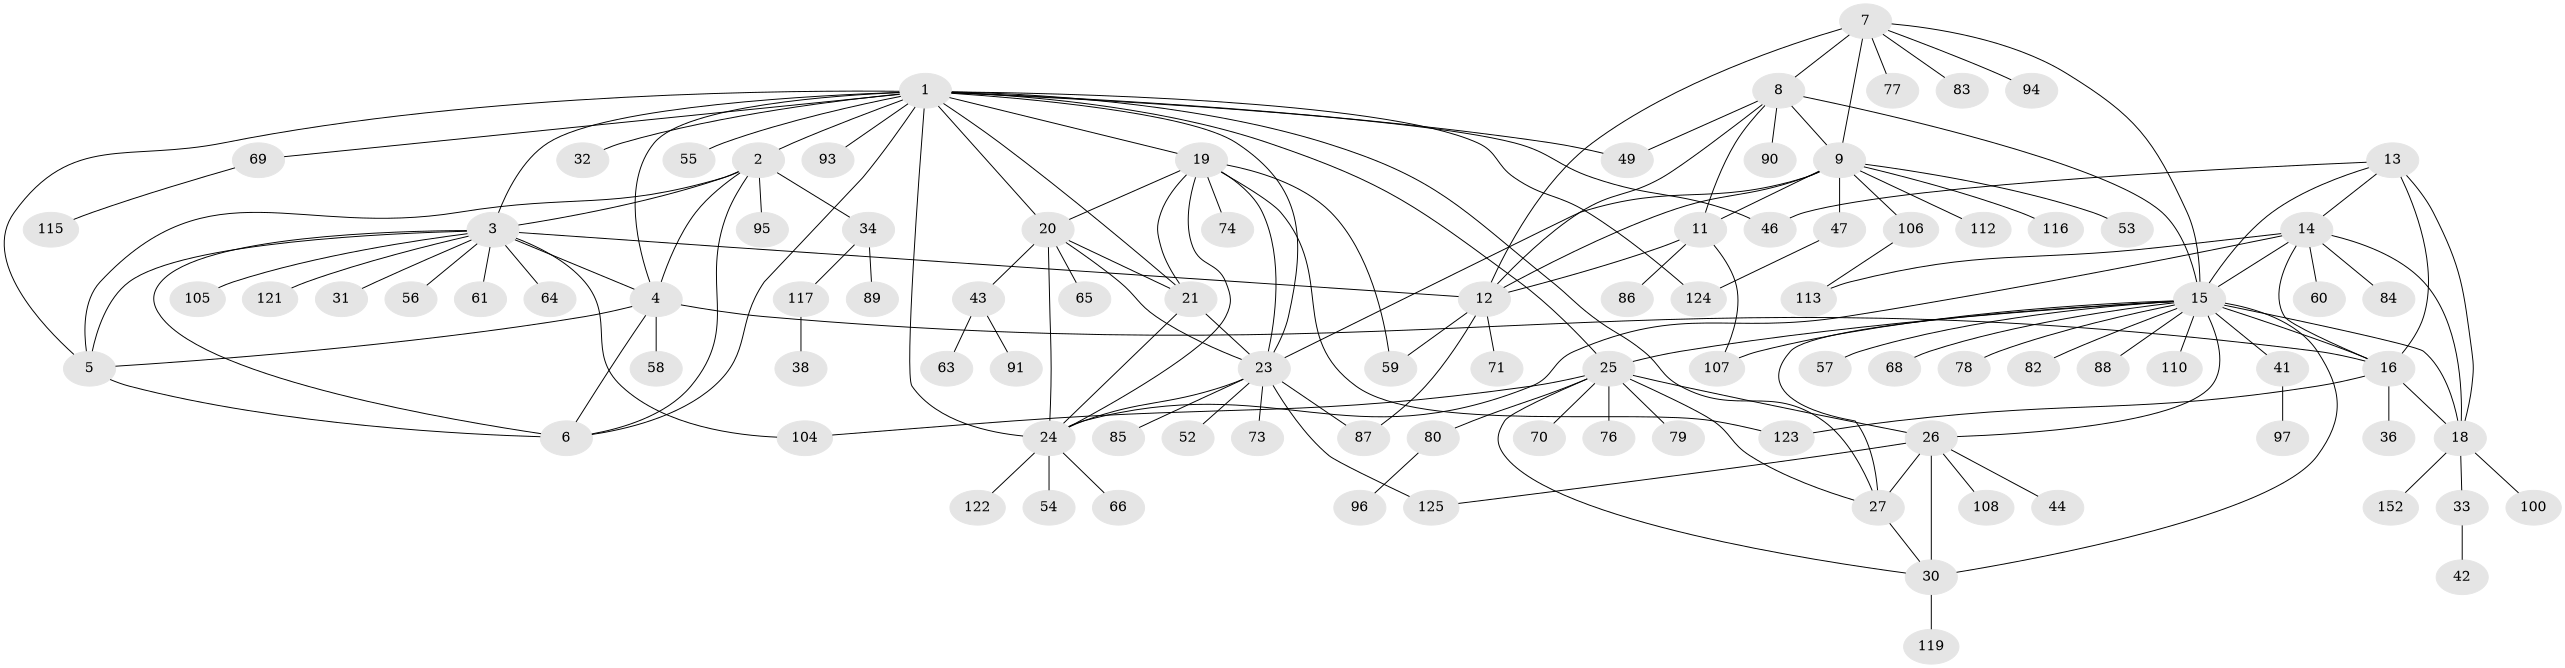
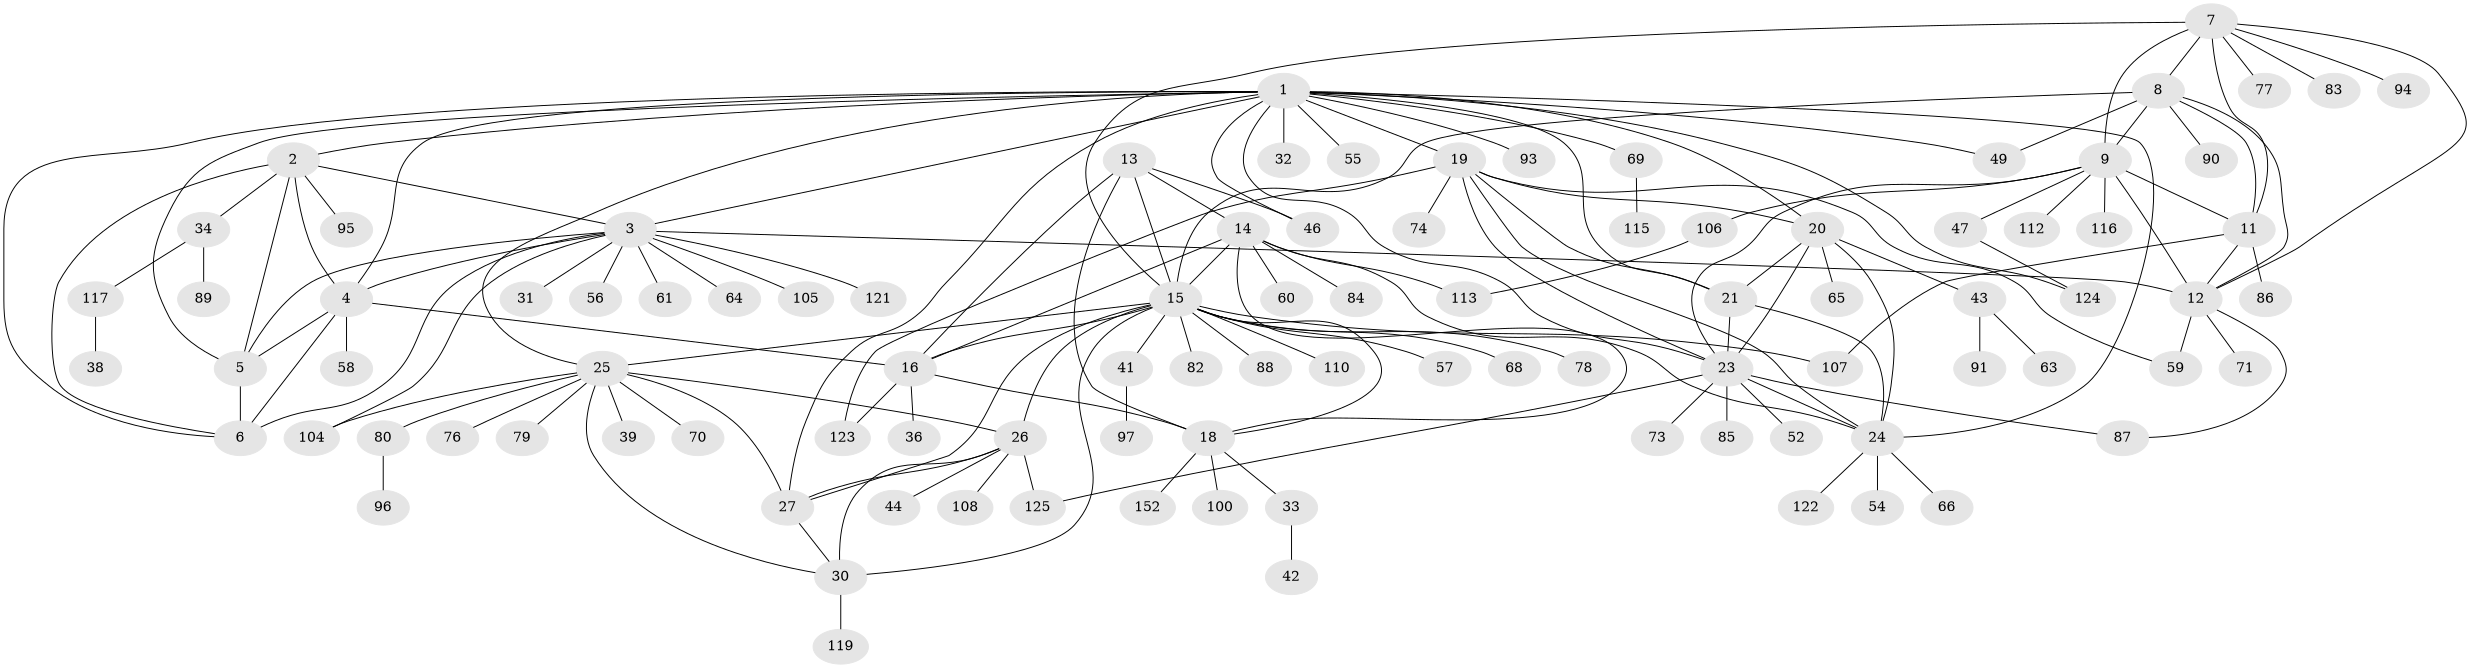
none -> (2230, 109)
(2127, 230) -> none
none -> (628, 438)
